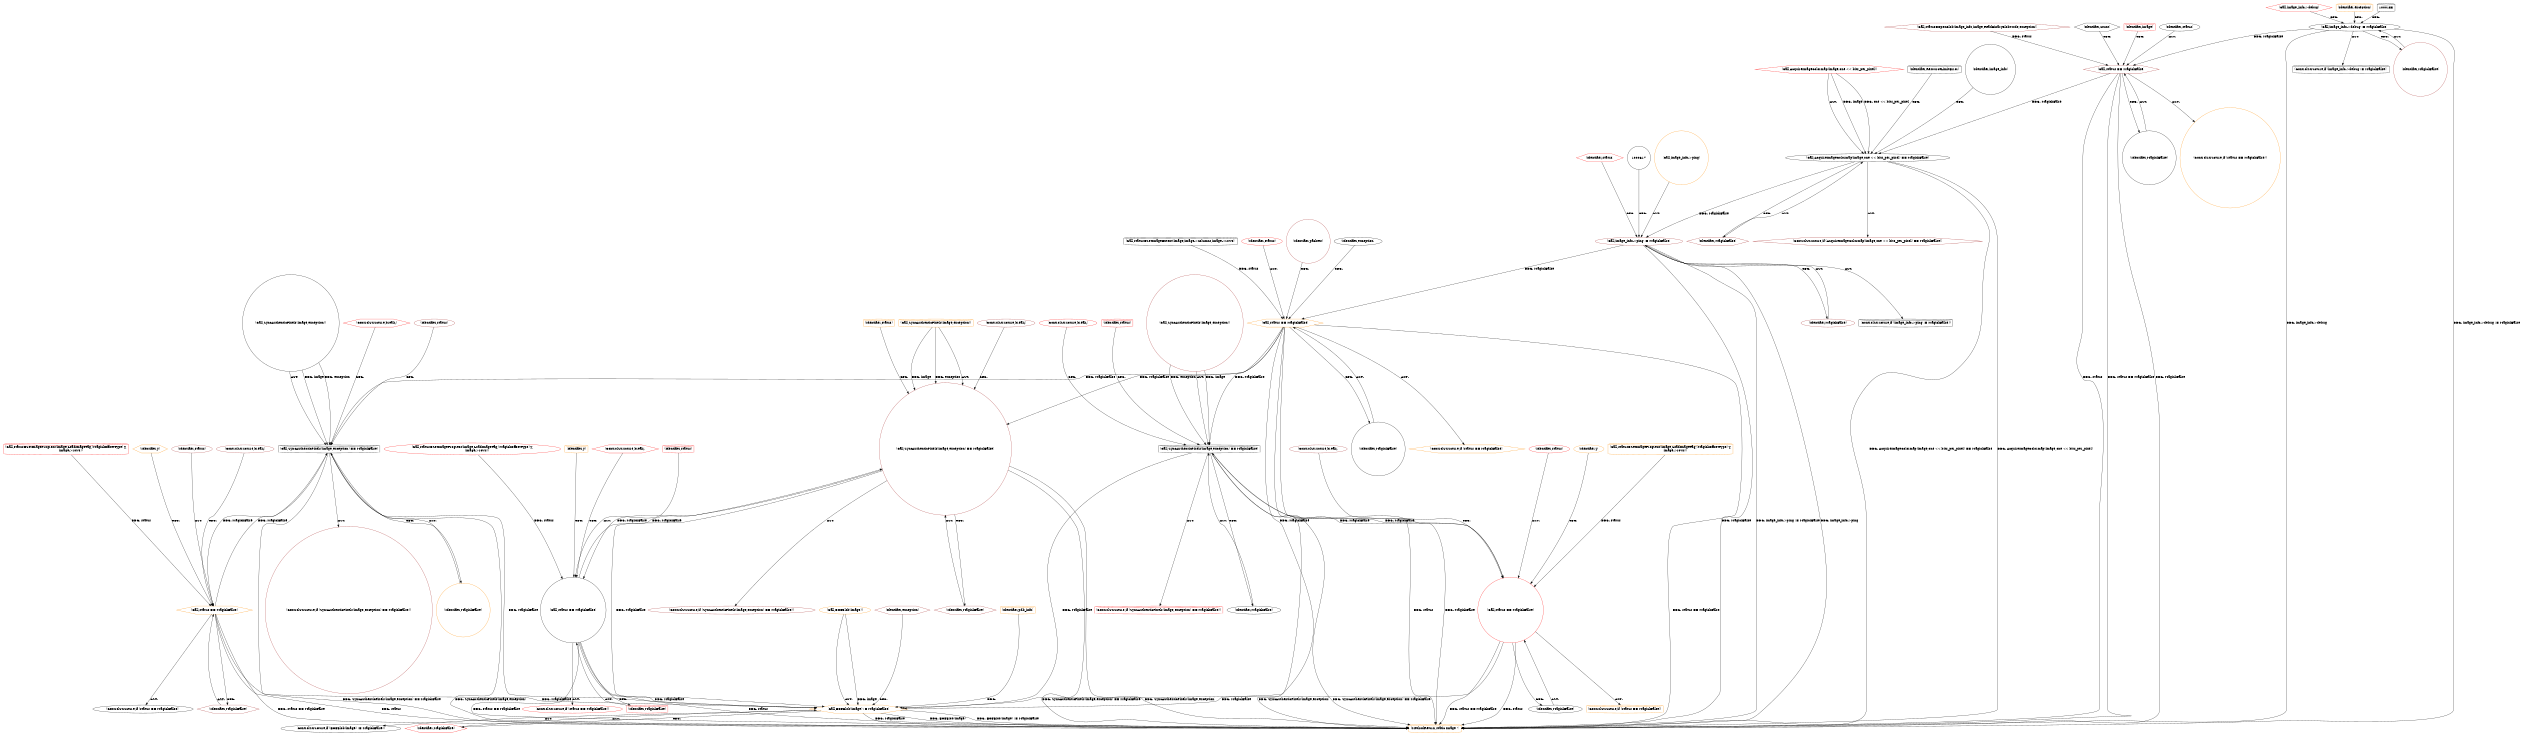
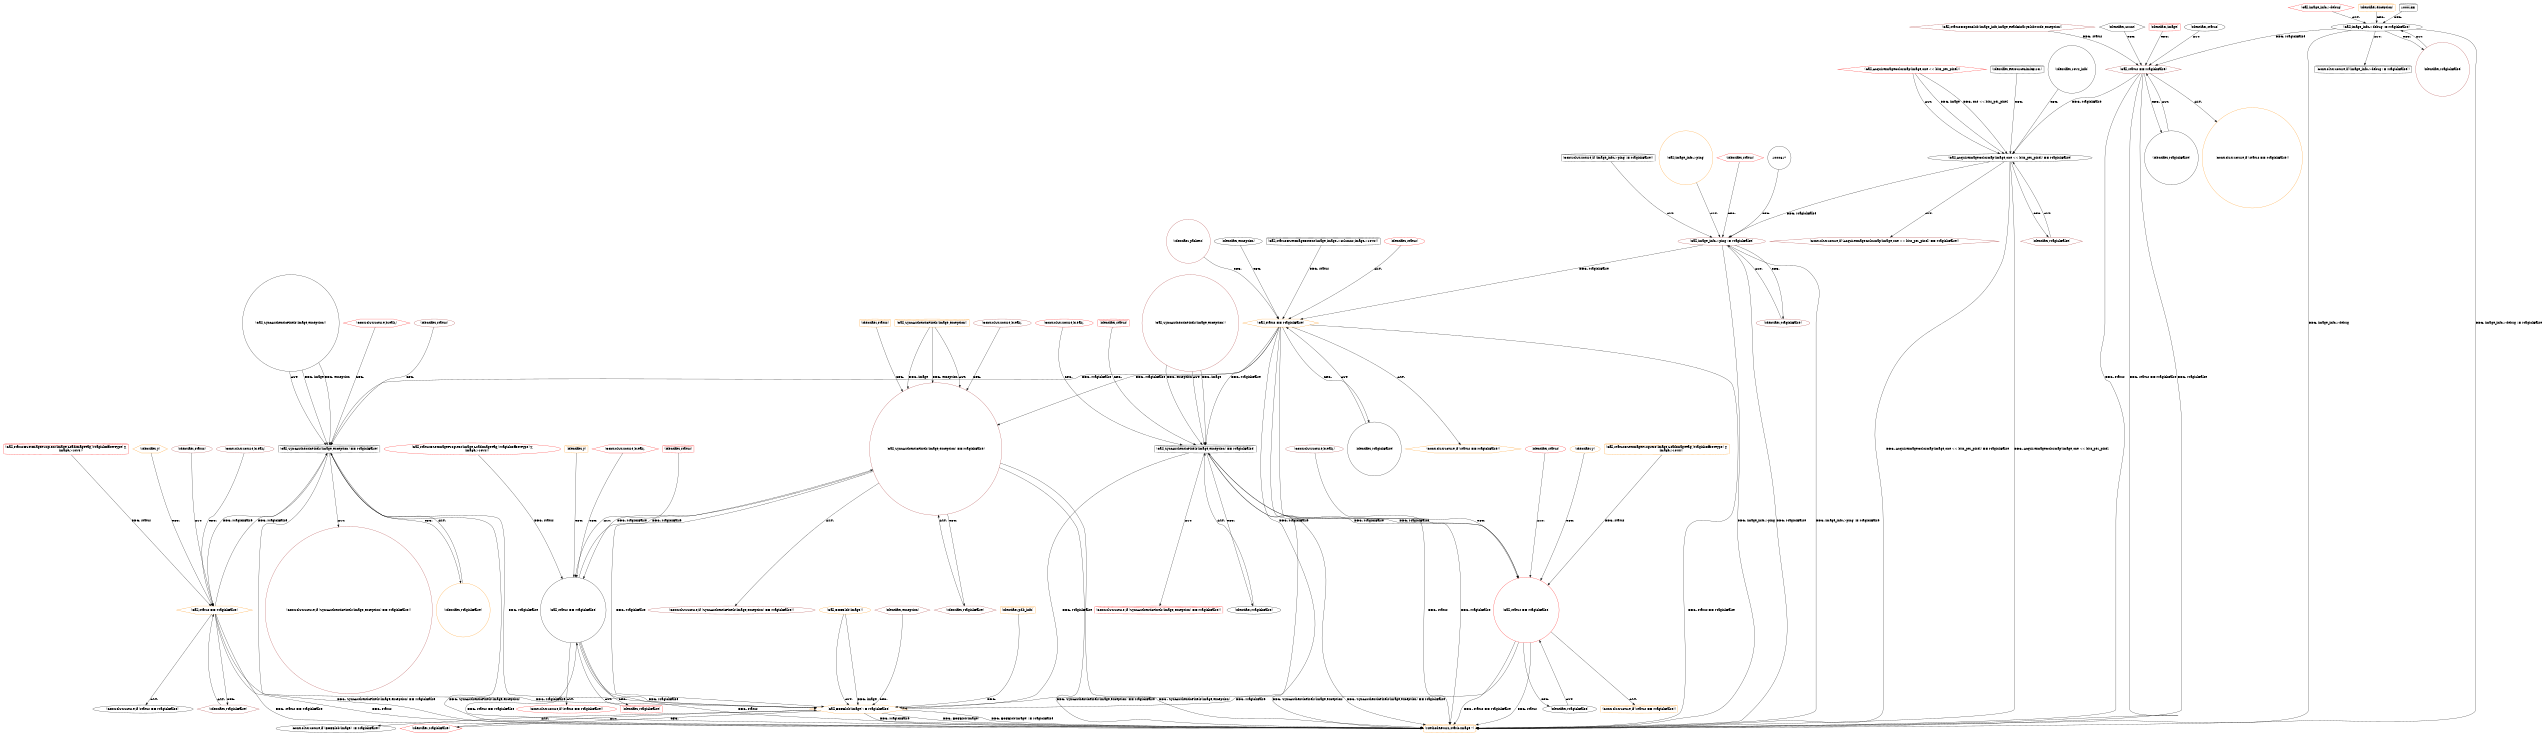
(2335, 17) -> (2356, 17)
(1990, 69) -> (2072, 69)
(1752, 266) -> (1655, 206)
